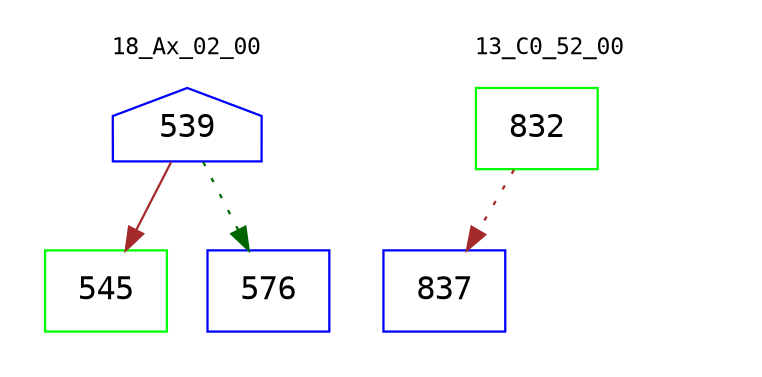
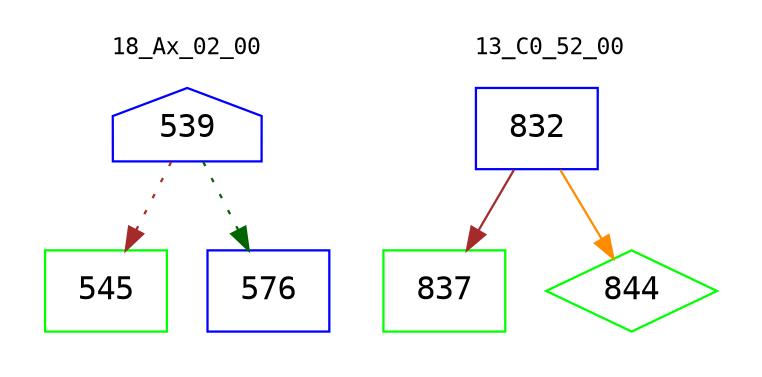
(537, 129) -> (537, 129)
(154, 196) -> (154, 196)
(496, 200) -> (496, 200)
(444, 291) -> (444, 291)
none -> (632, 291)
